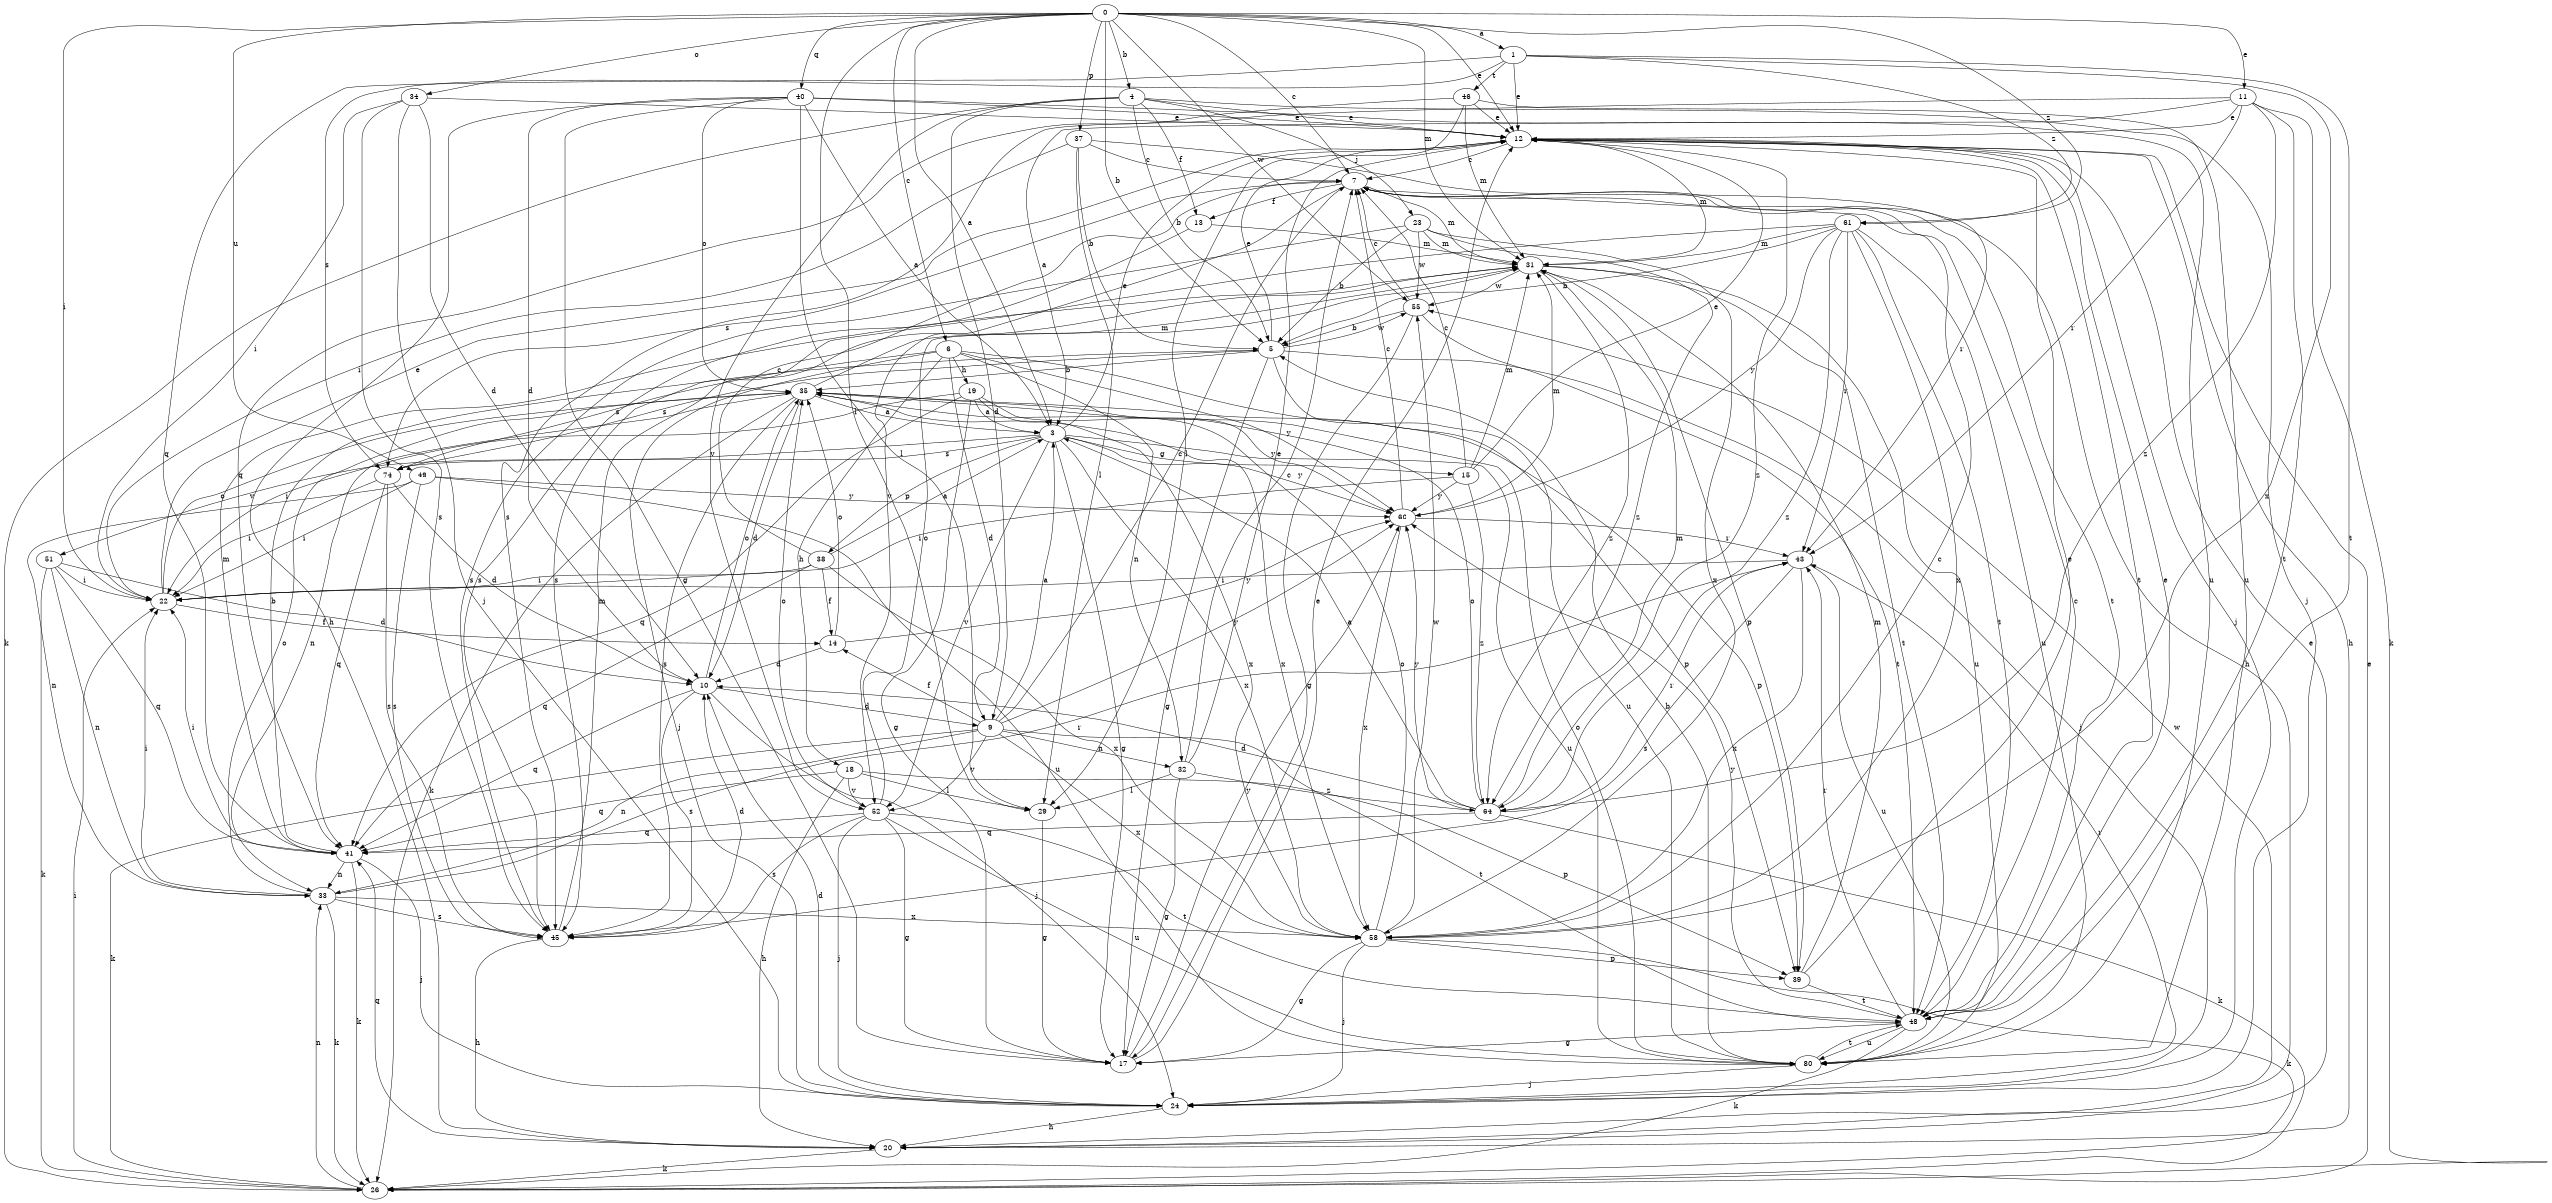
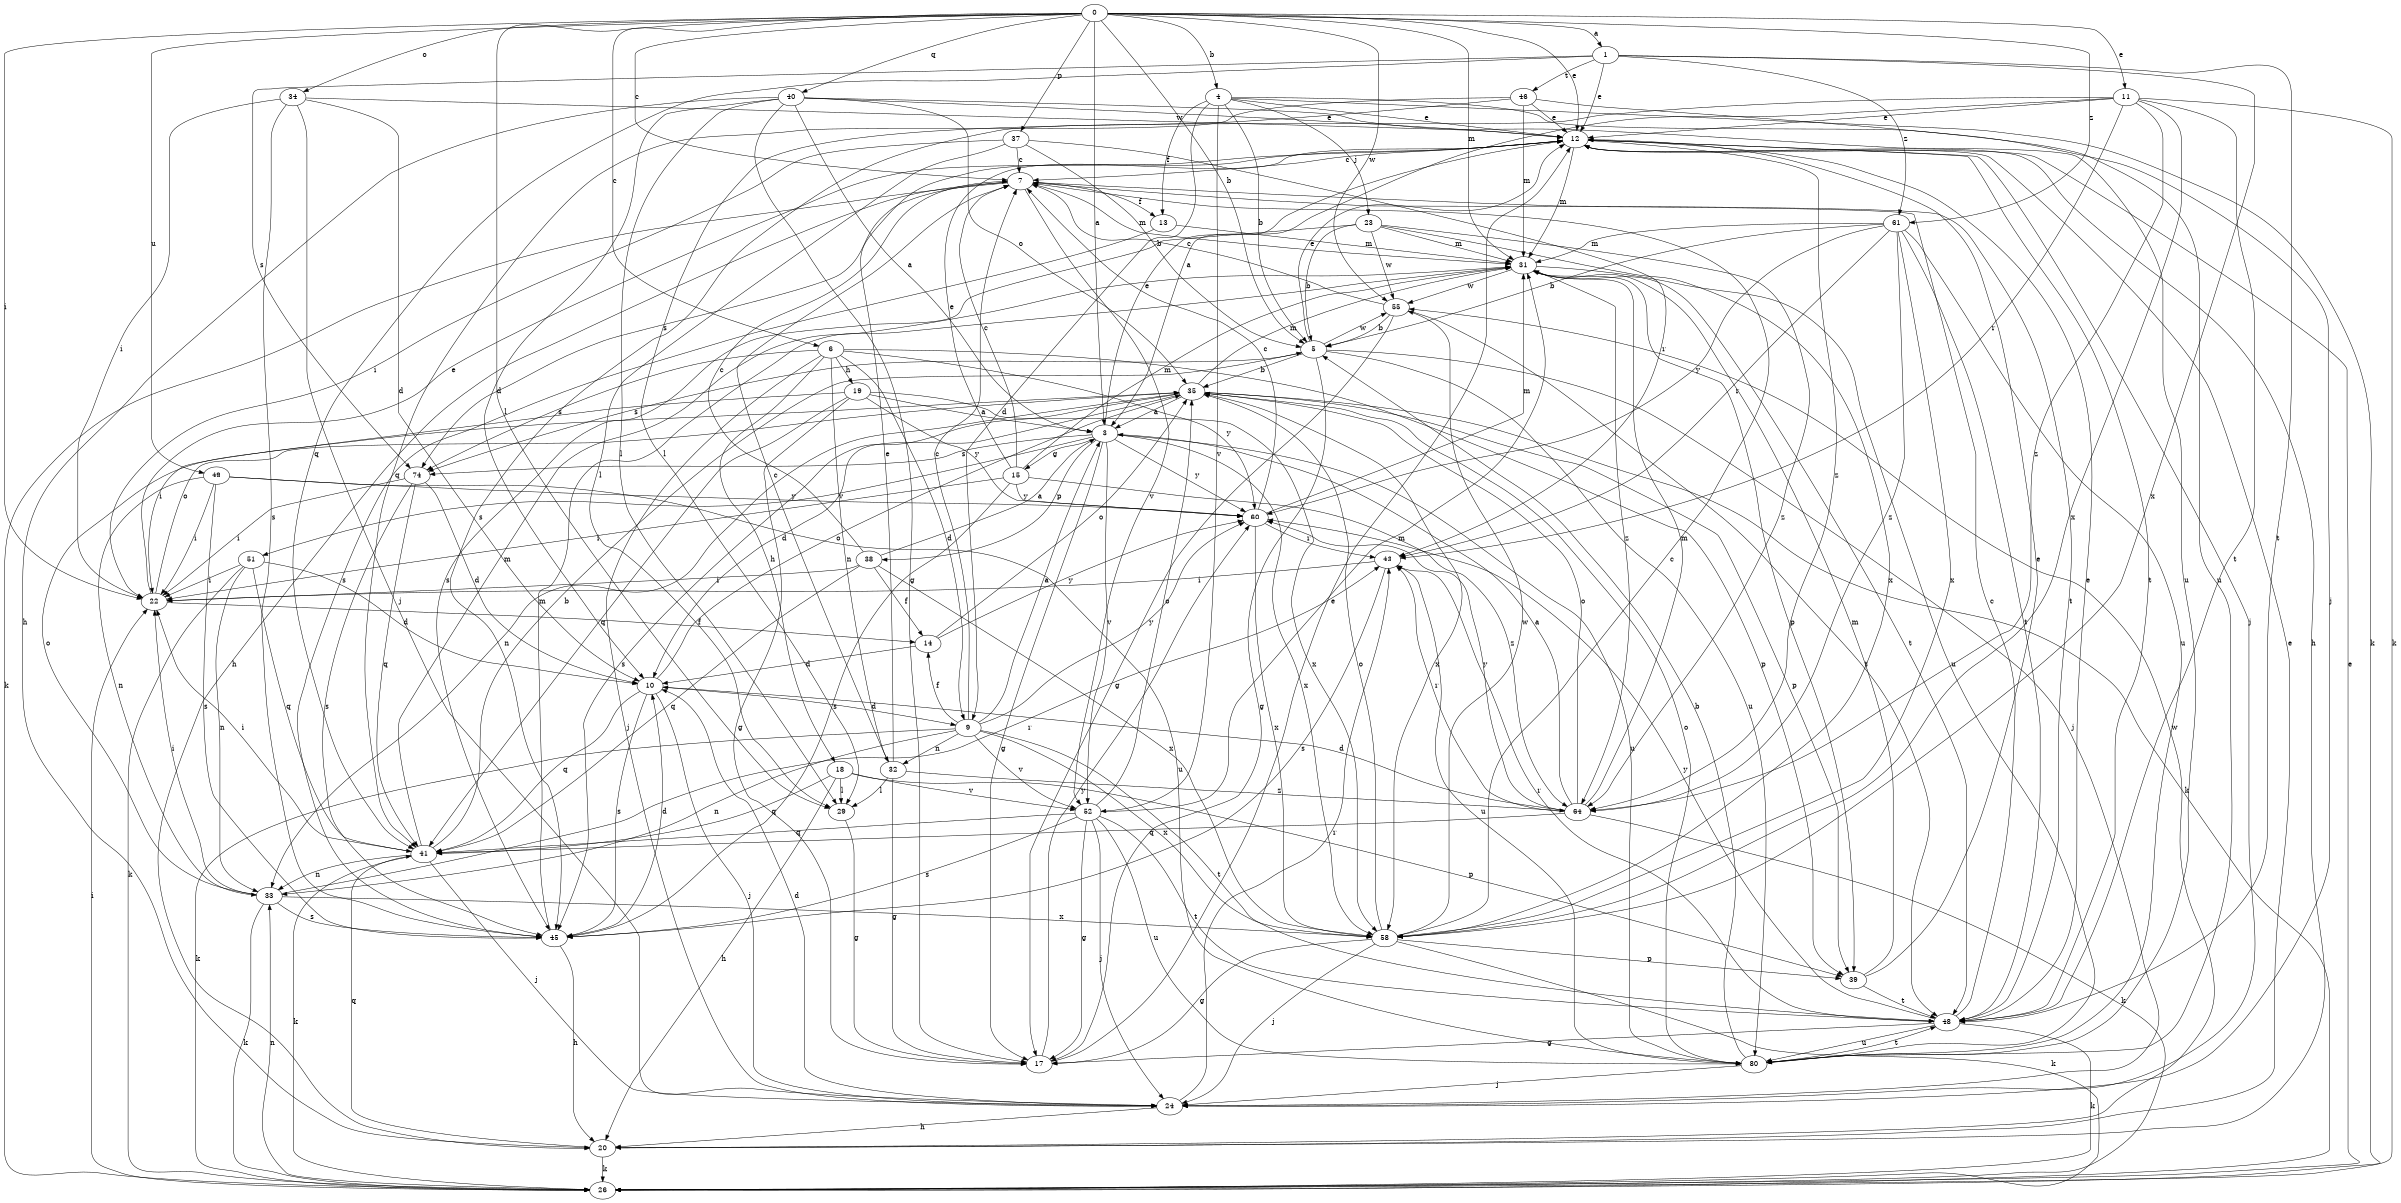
(1177, 118) -> (1180, 118)
(1087, 303) -> (825, 725)
(926, 539) -> (1402, 539)
none -> (4, 593)
(1678, 836) -> (1969, 670)
